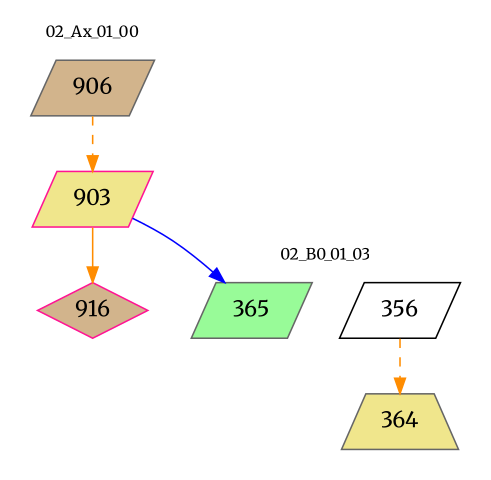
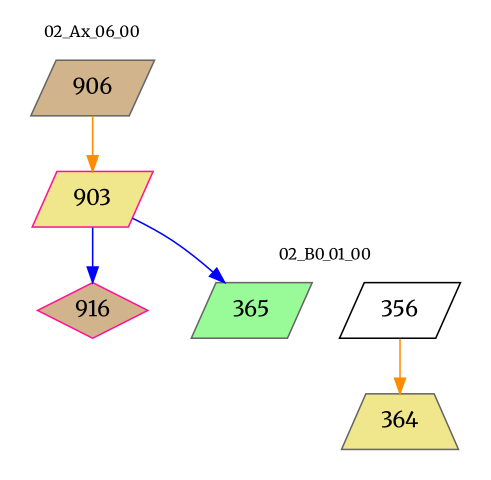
(93, 33) -> (93, 33)
(93, 136) -> (93, 136)
(93, 247) -> (93, 247)
(326, 256) -> (326, 256)
(400, 358) -> (400, 358)
